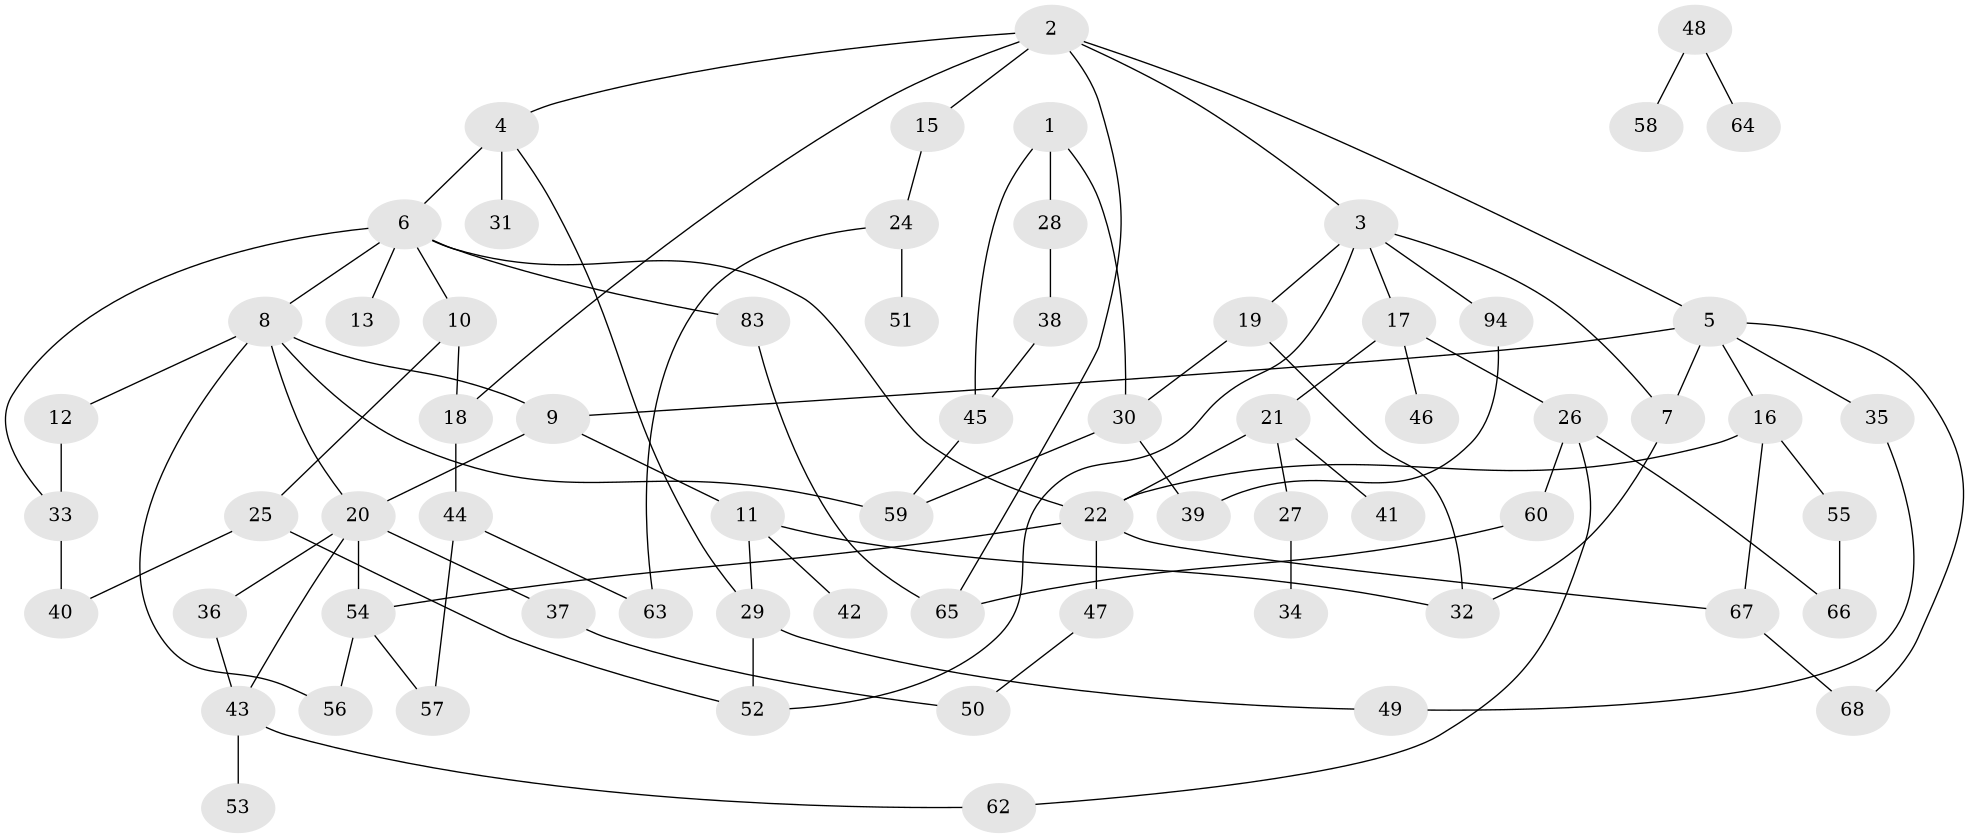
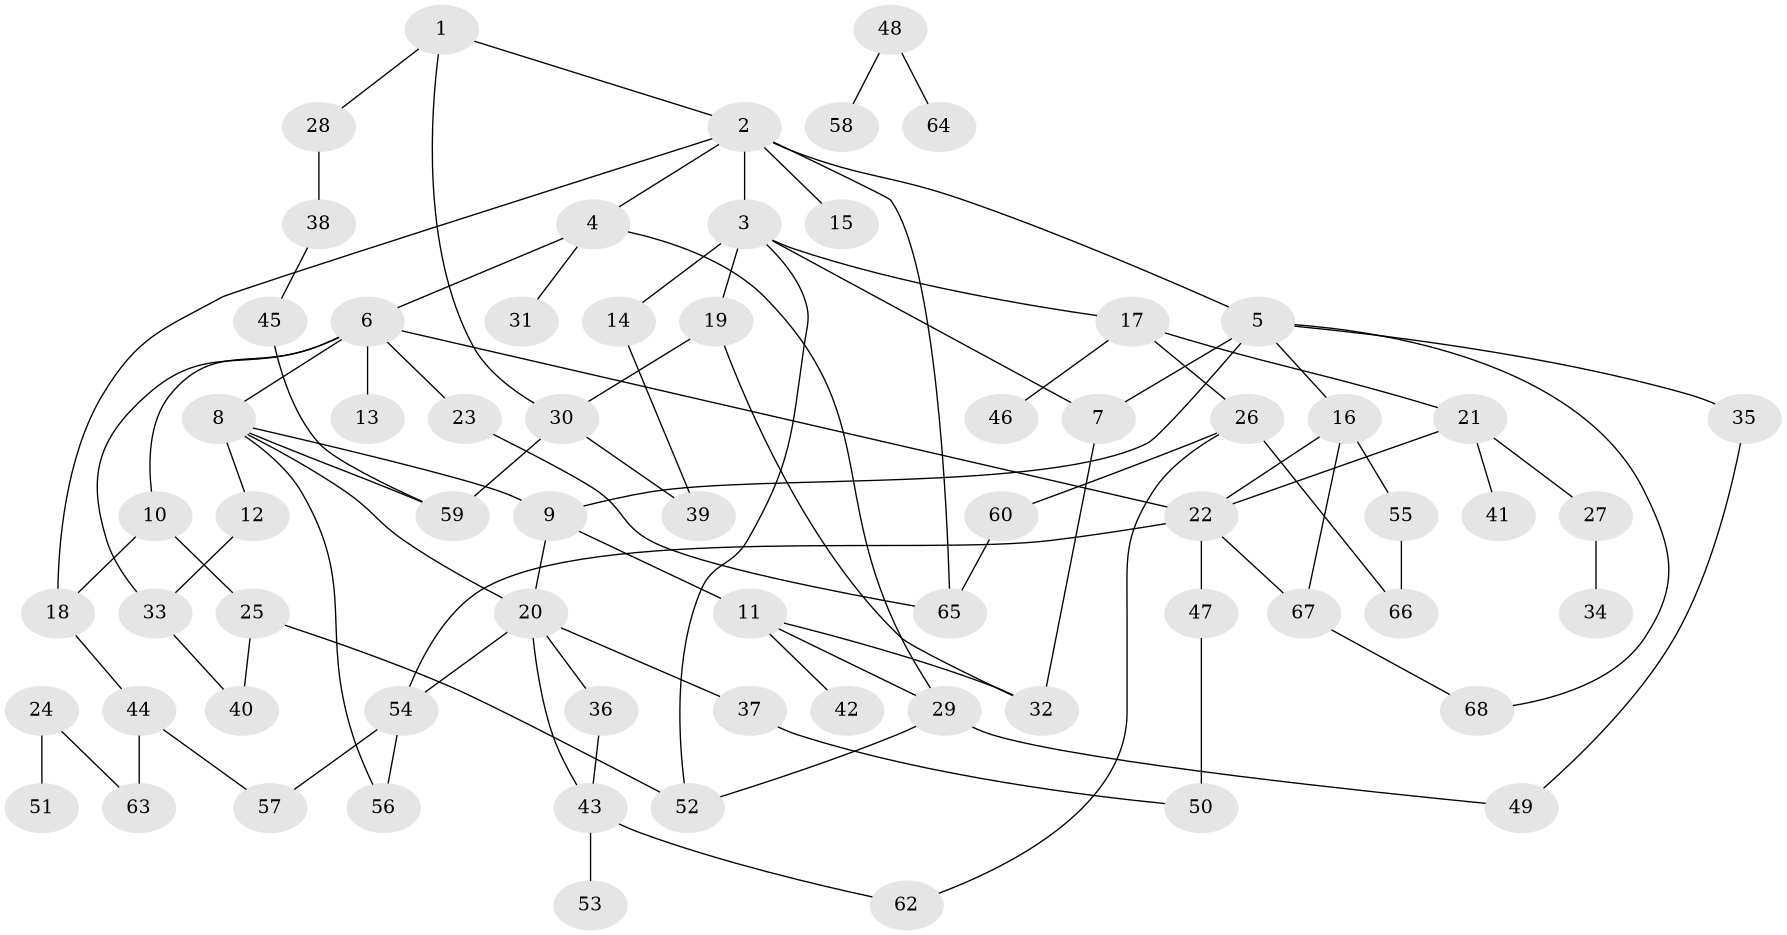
(915, 176) -> none
(985, 266) -> (593, 78)
(753, 322) -> (465, 419)
(1496, 322) -> (619, 322)
